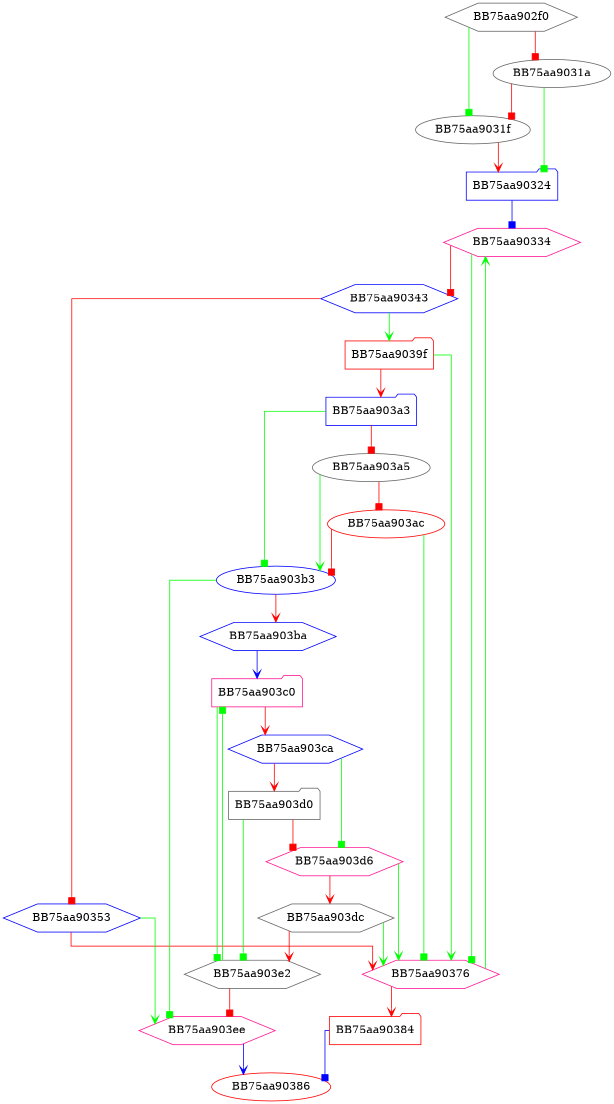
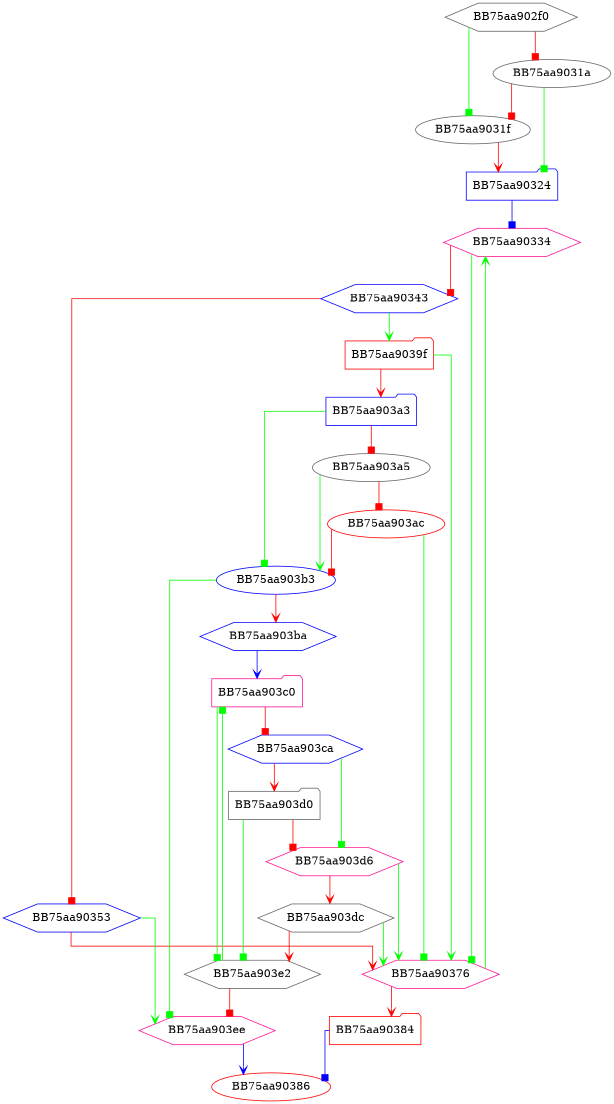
(265, 717) -> (265, 717)
